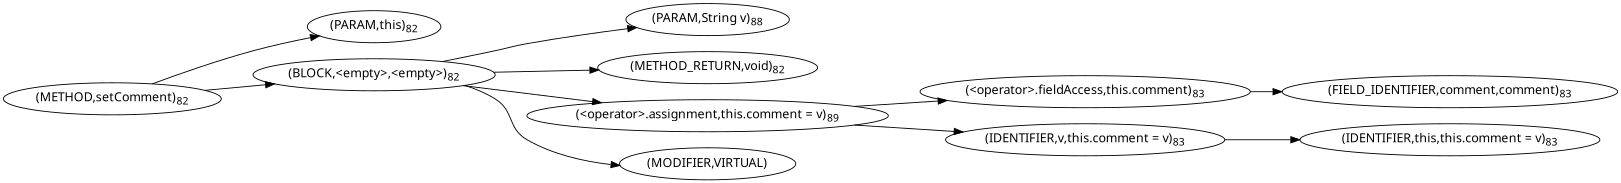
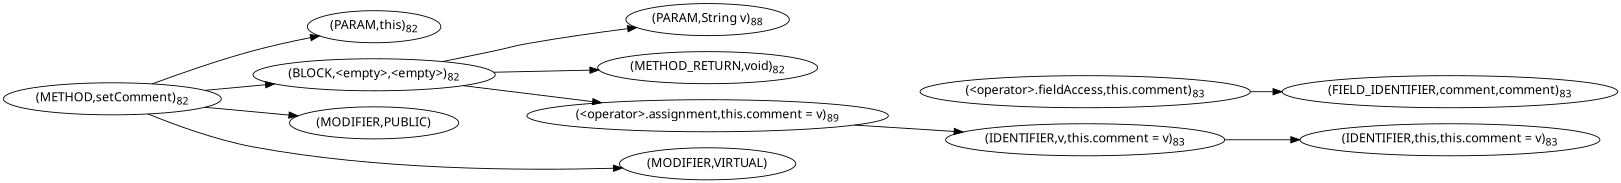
(896, 104) -> none
none -> (374, 123)
(528, 140) -> (378, 163)
